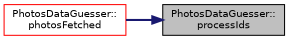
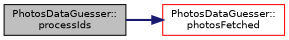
(139, 20) -> (139, 20)
